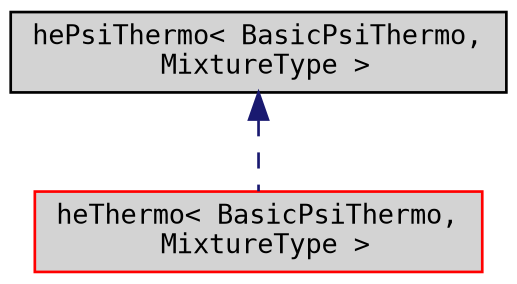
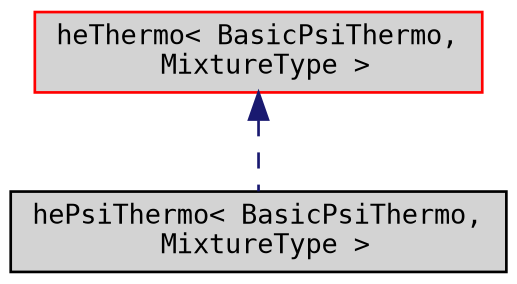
(259, 156) -> (259, 156)
